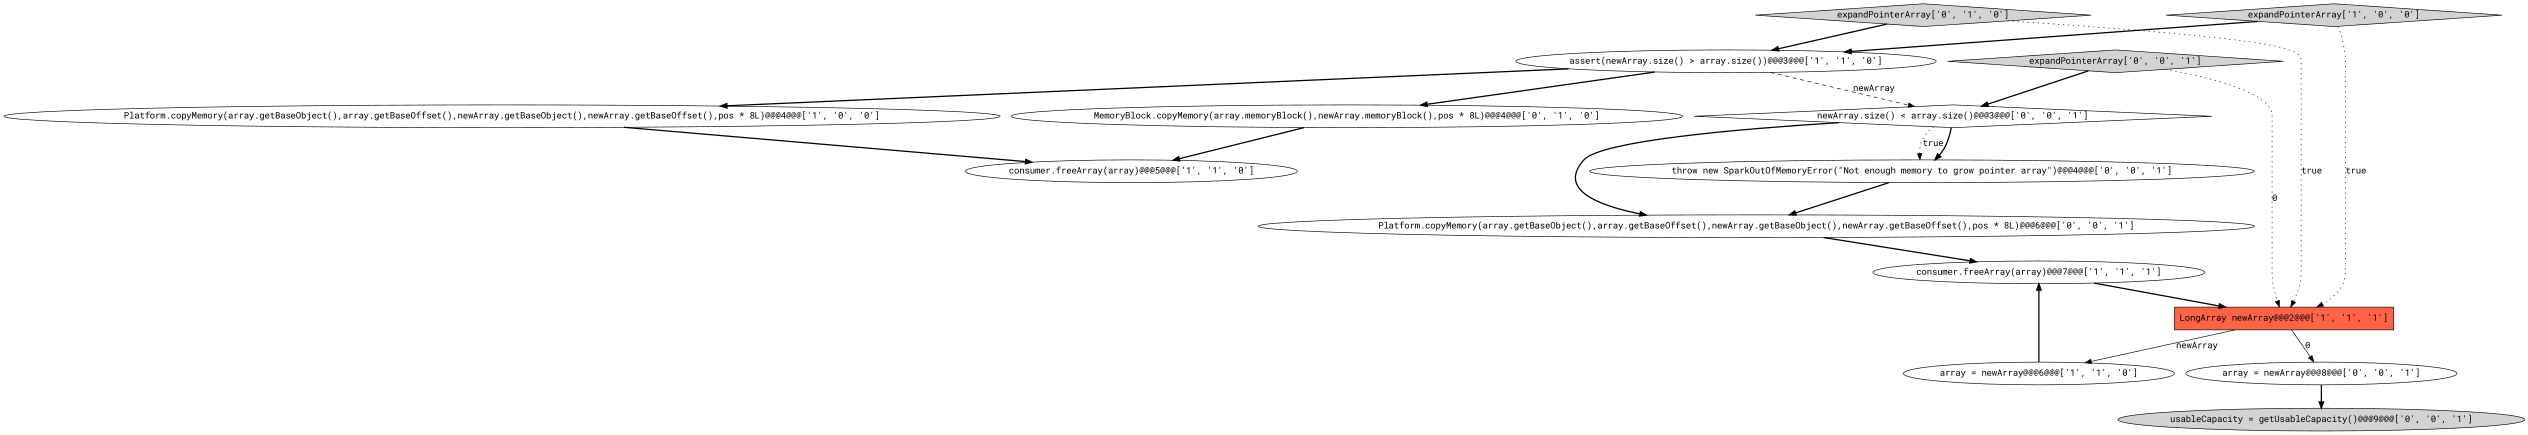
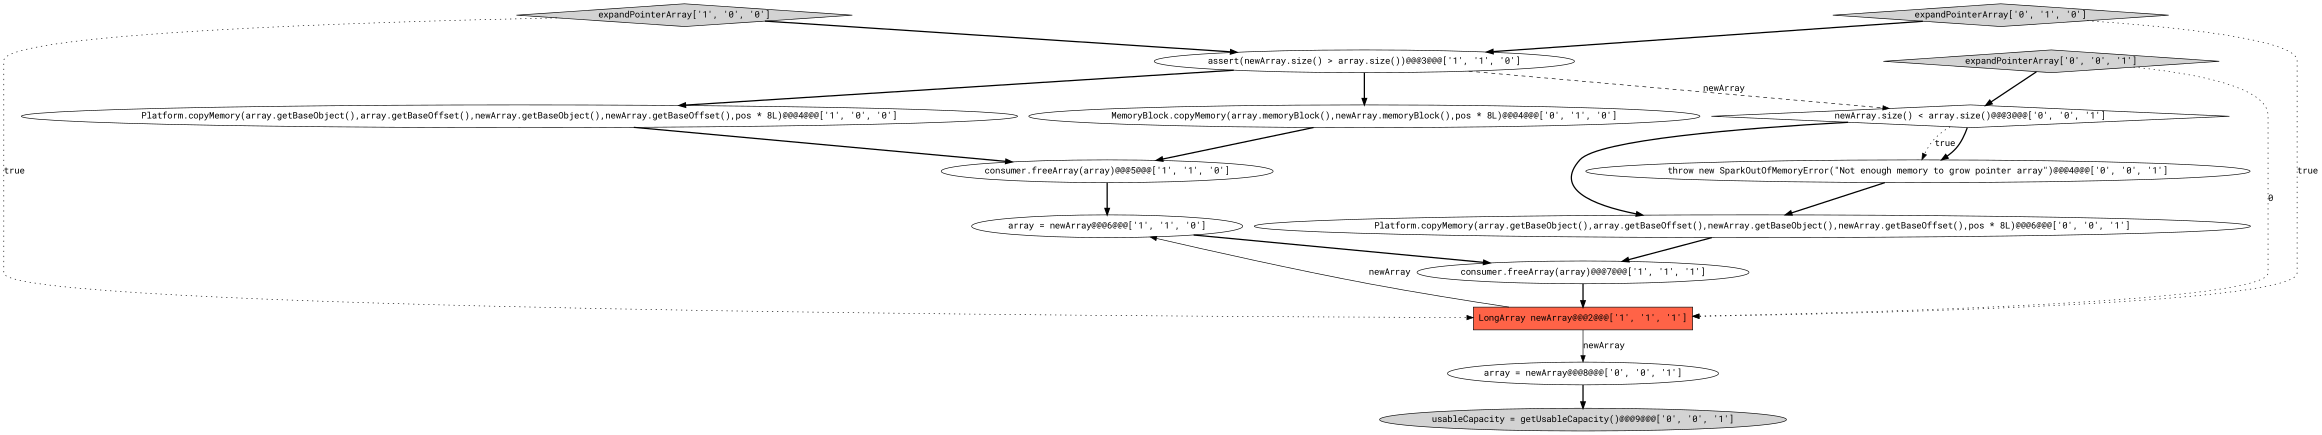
none -> (1107, 196)
(2308, 346) -> (1604, 346)
